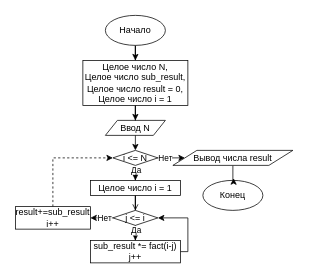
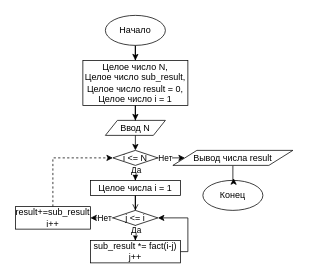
(135, 188) -> (135, 188)
